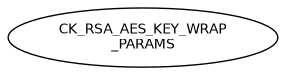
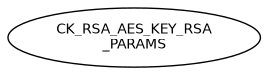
(143, 38) -> (134, 38)
